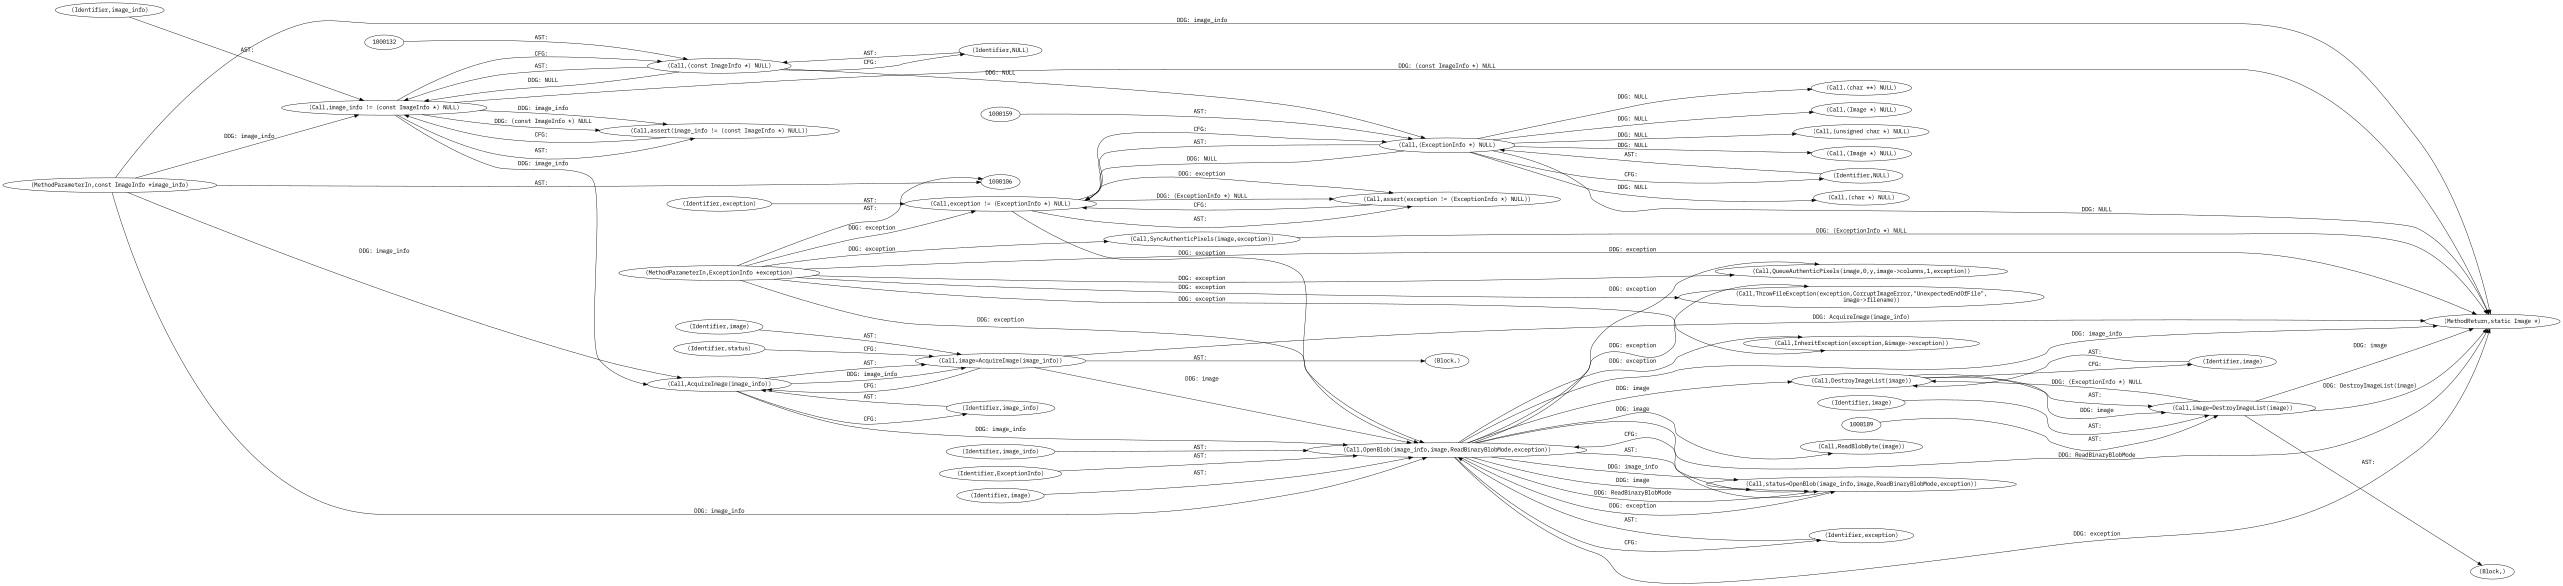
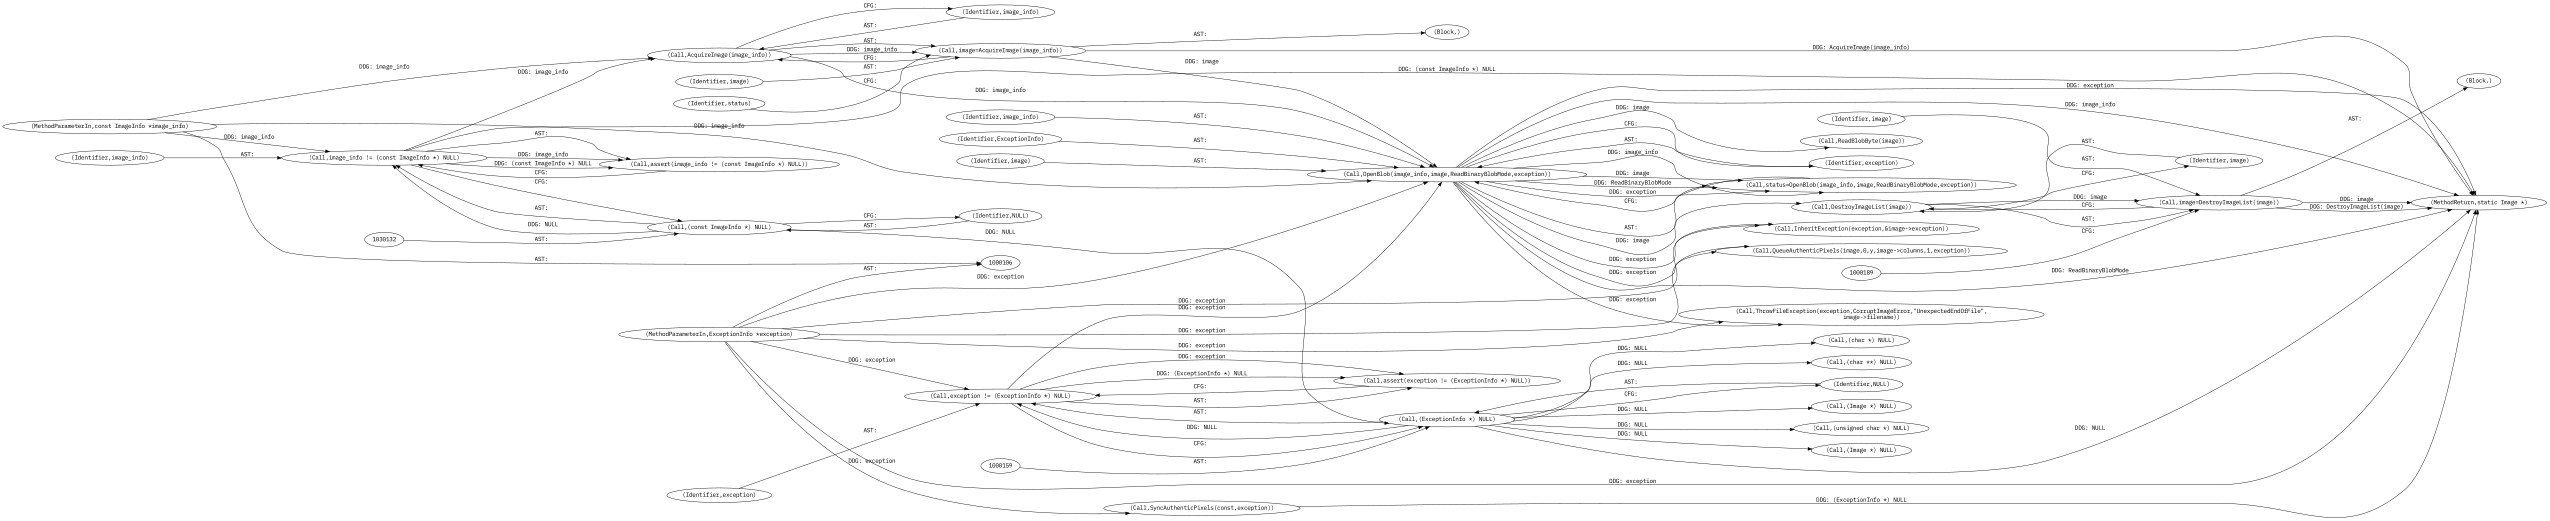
(1353, 24) -> none
(384, 42) -> (384, 240)
(1202, 239) -> (1202, 508)
(2097, 382) -> (2090, 205)
(2097, 439) -> (2090, 231)
